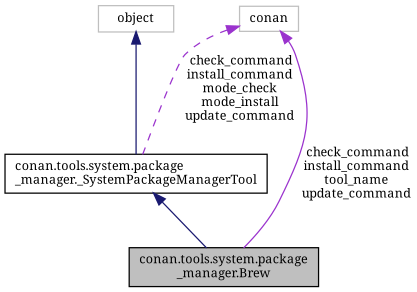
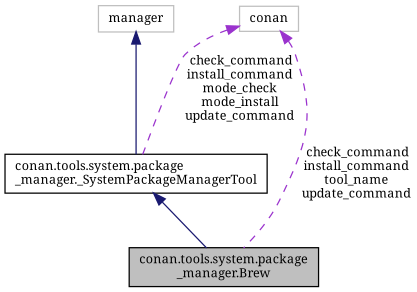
(136, 19) -> (136, 19)
(301, 151) -> (301, 151)
